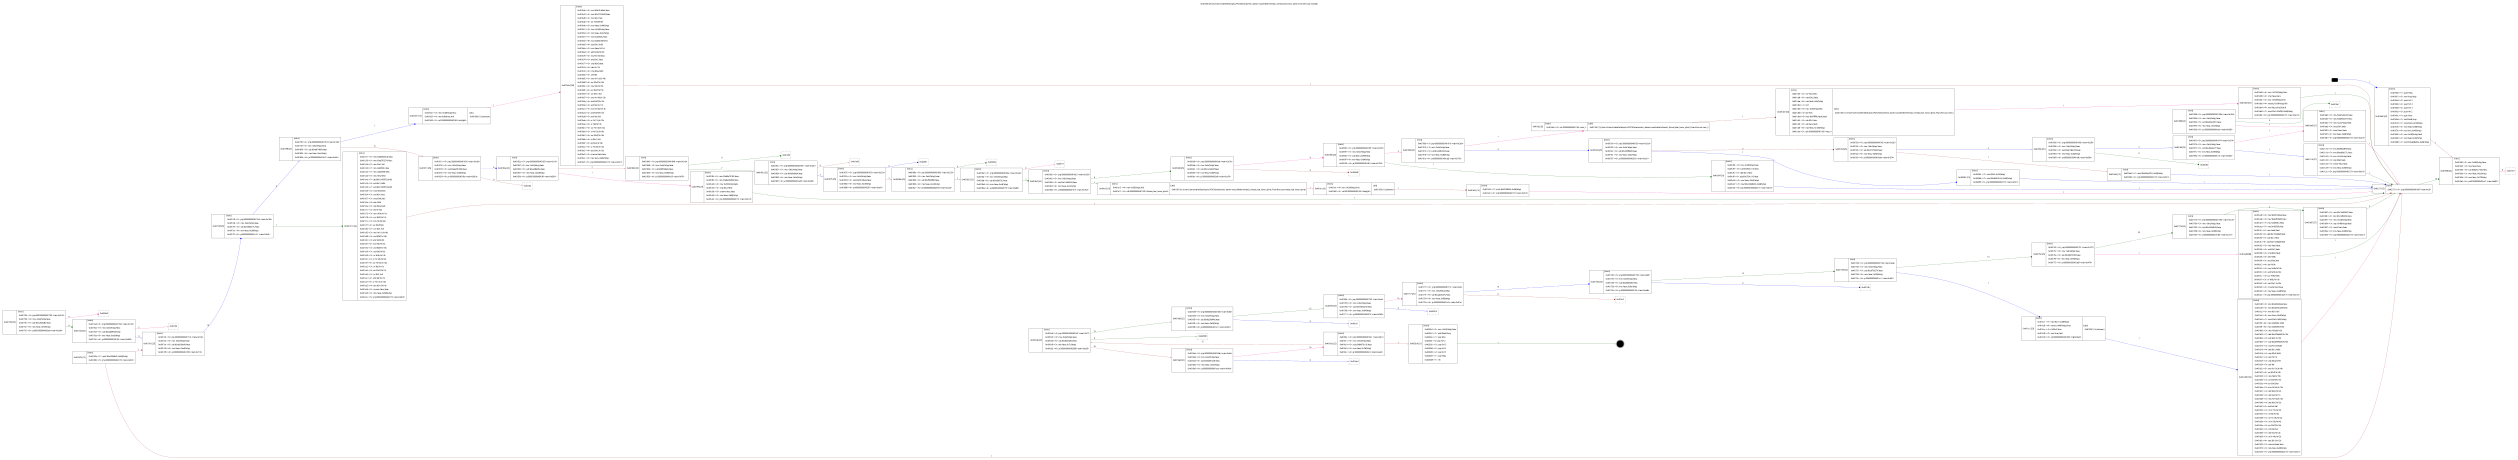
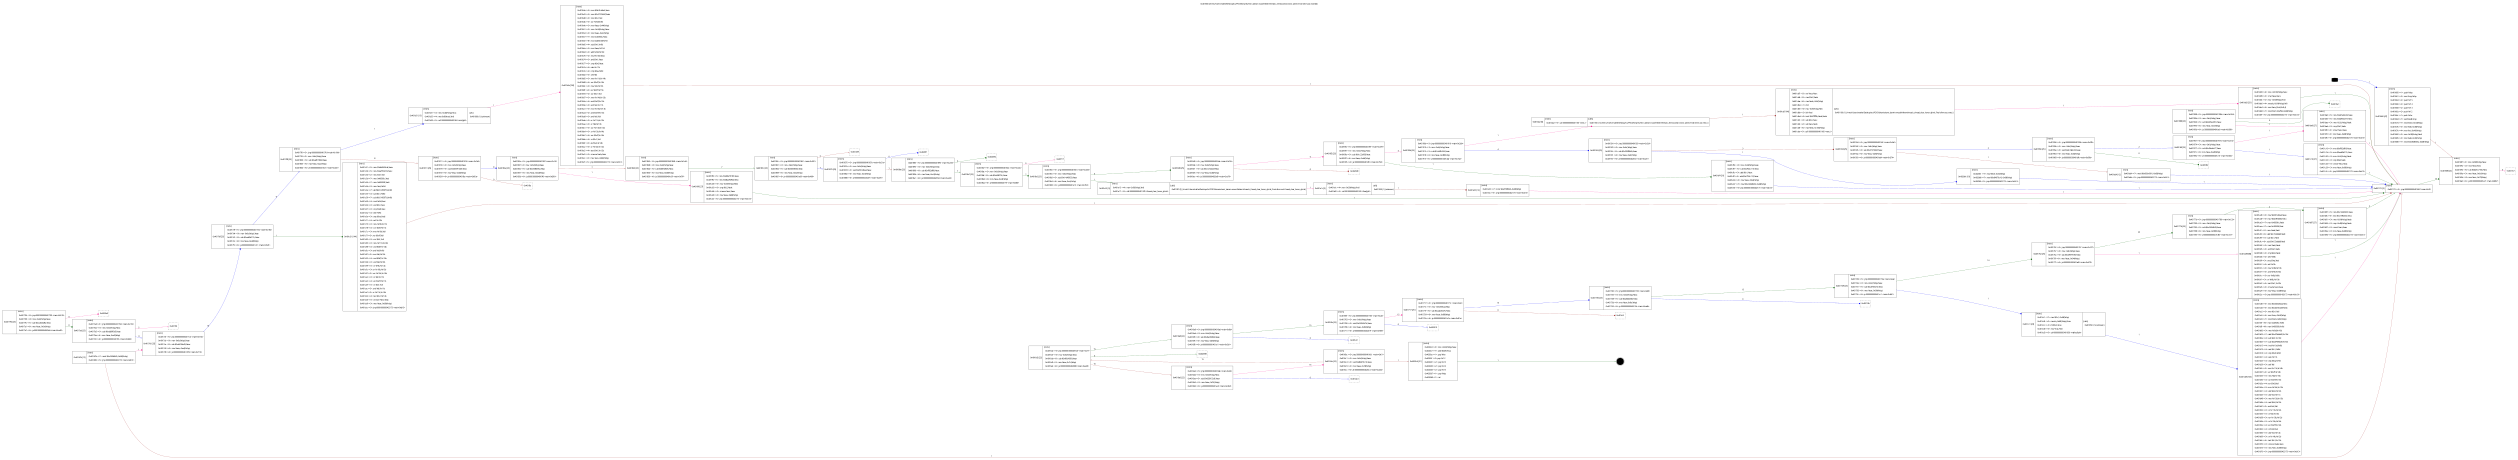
(786, 155) -> none
